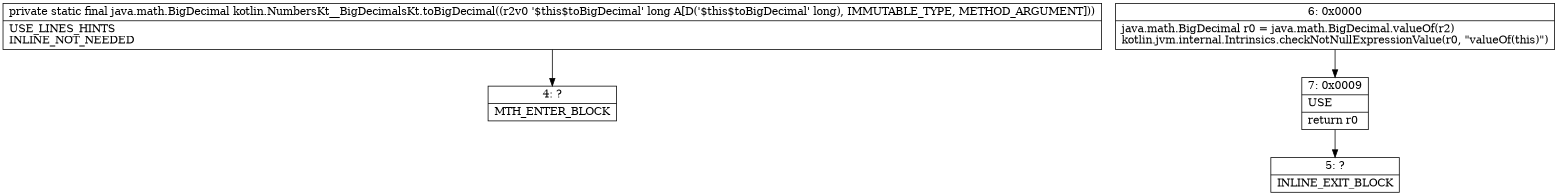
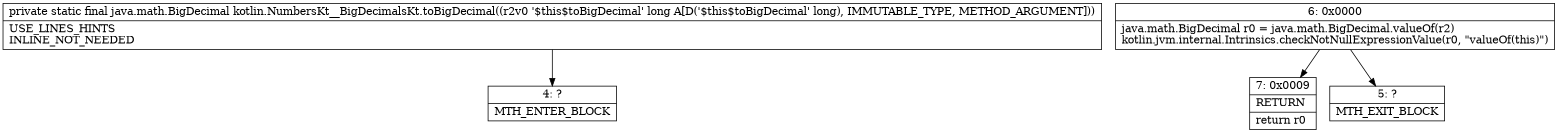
(1320, 103) -> (1280, 103)
(1335, 140) -> (1361, 65)
(1335, 183) -> (1387, 112)
